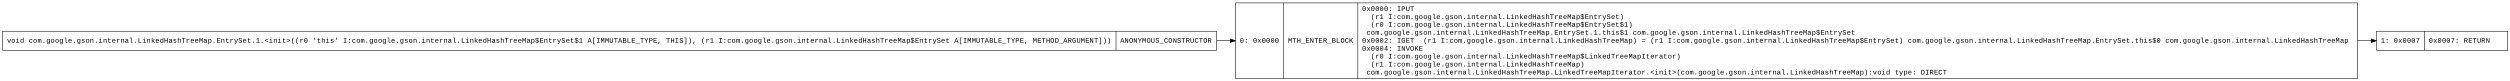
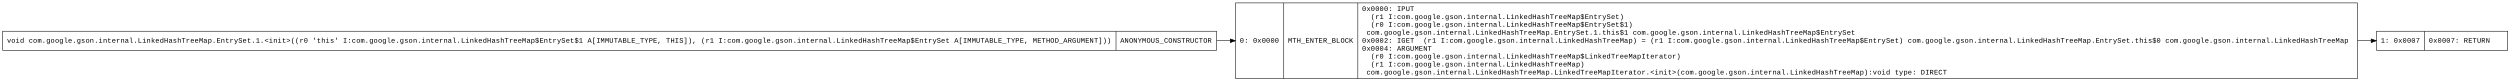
(1397, 48) -> (1401, 48)
